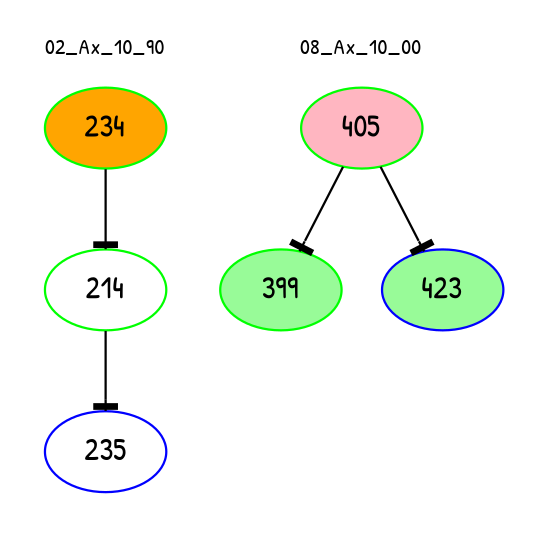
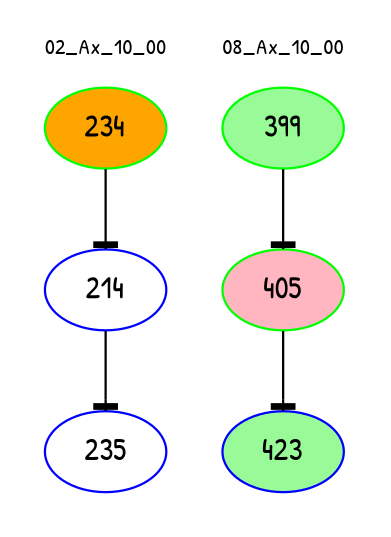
(106, 48) -> (107, 48)
(324, 204) -> (283, 204)
(106, 290) -> (106, 290)
